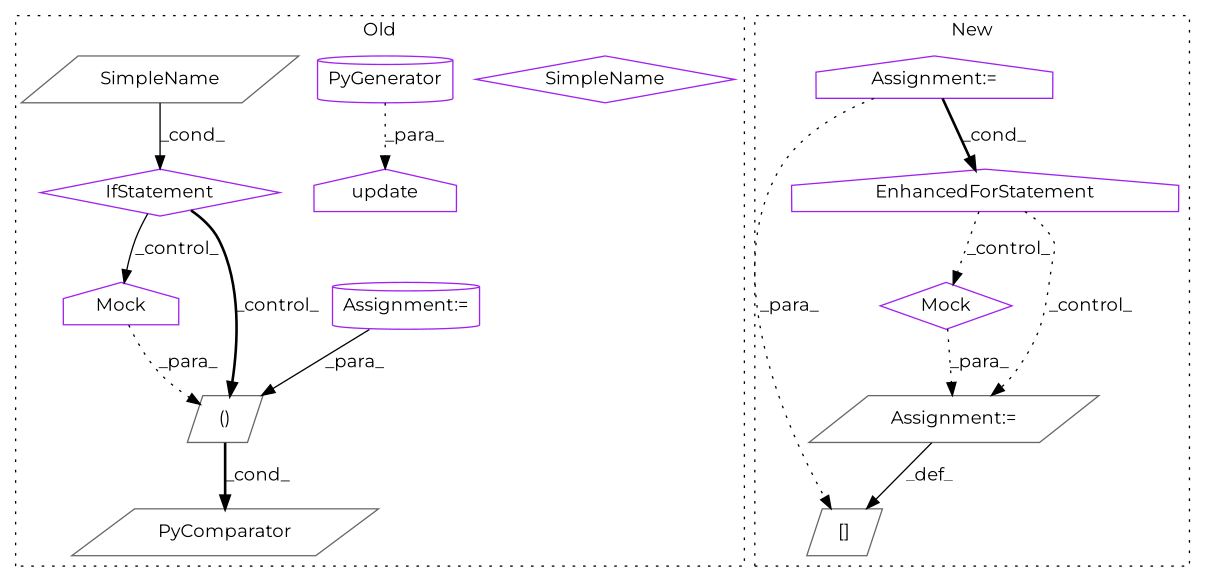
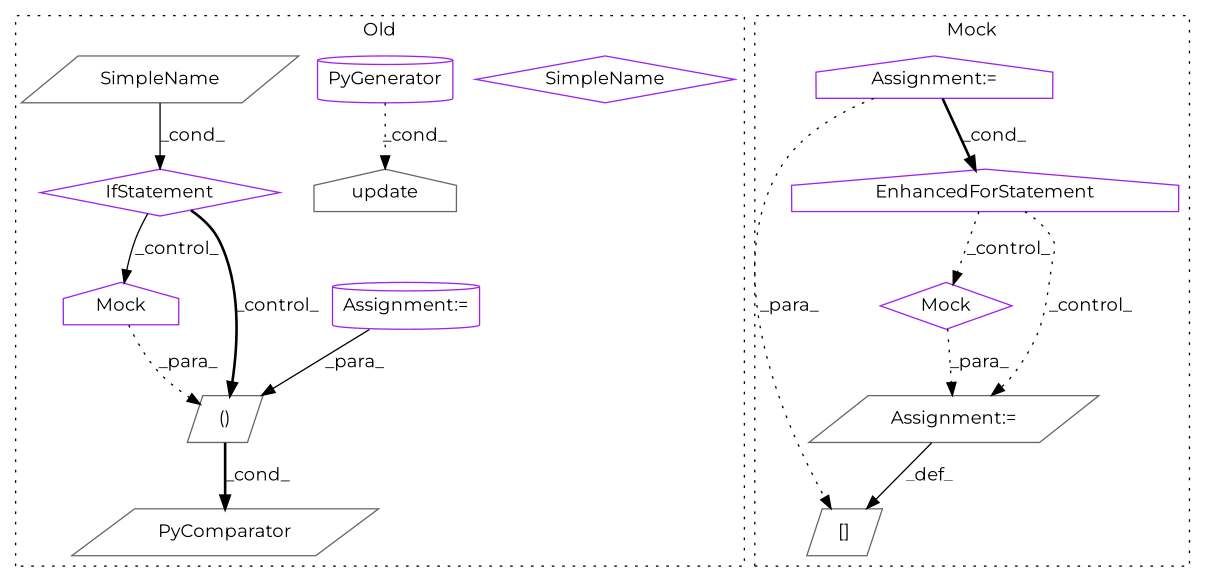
(972, 31) -> (972, 31)
(415, 136) -> (415, 136)
(385, 193) -> (385, 193)
